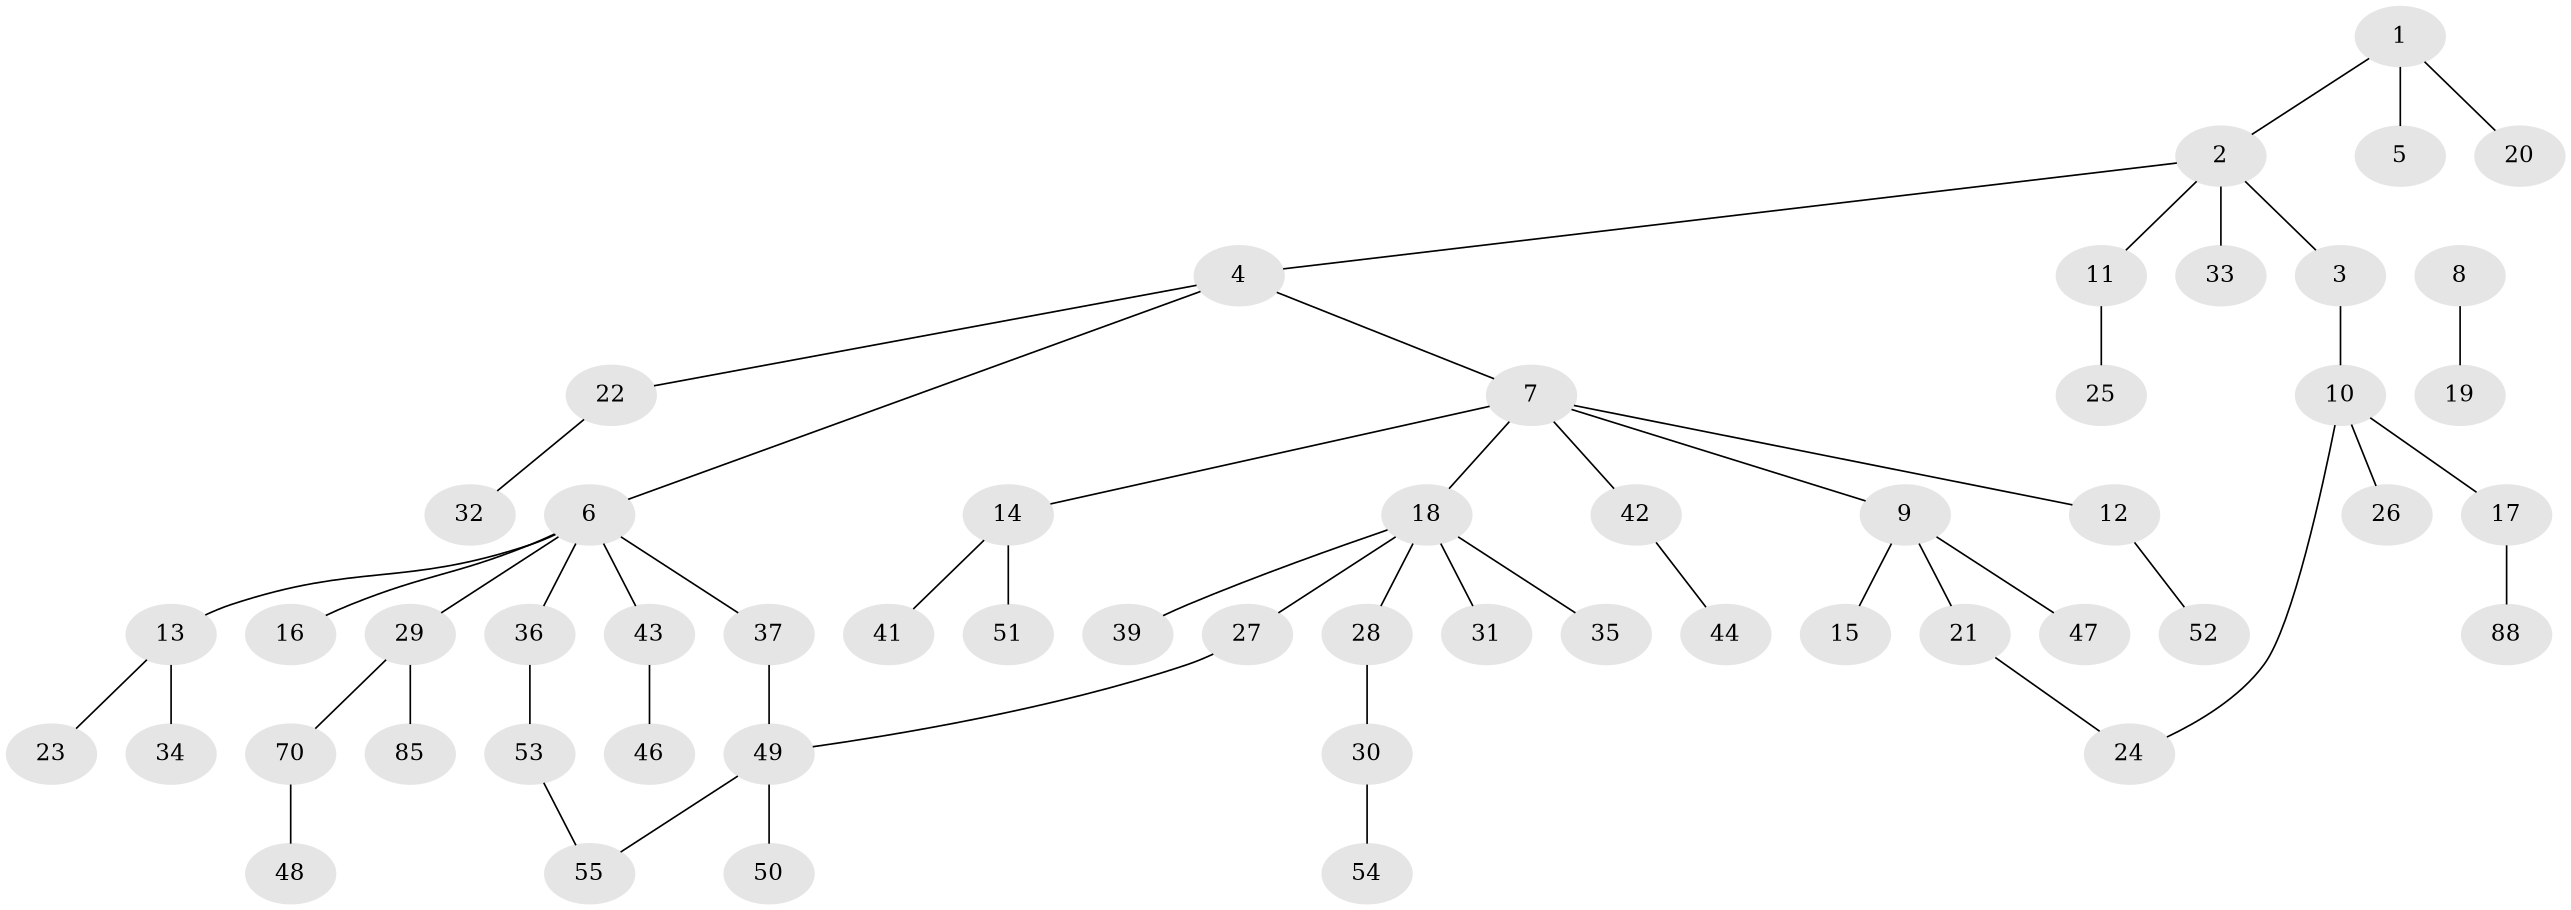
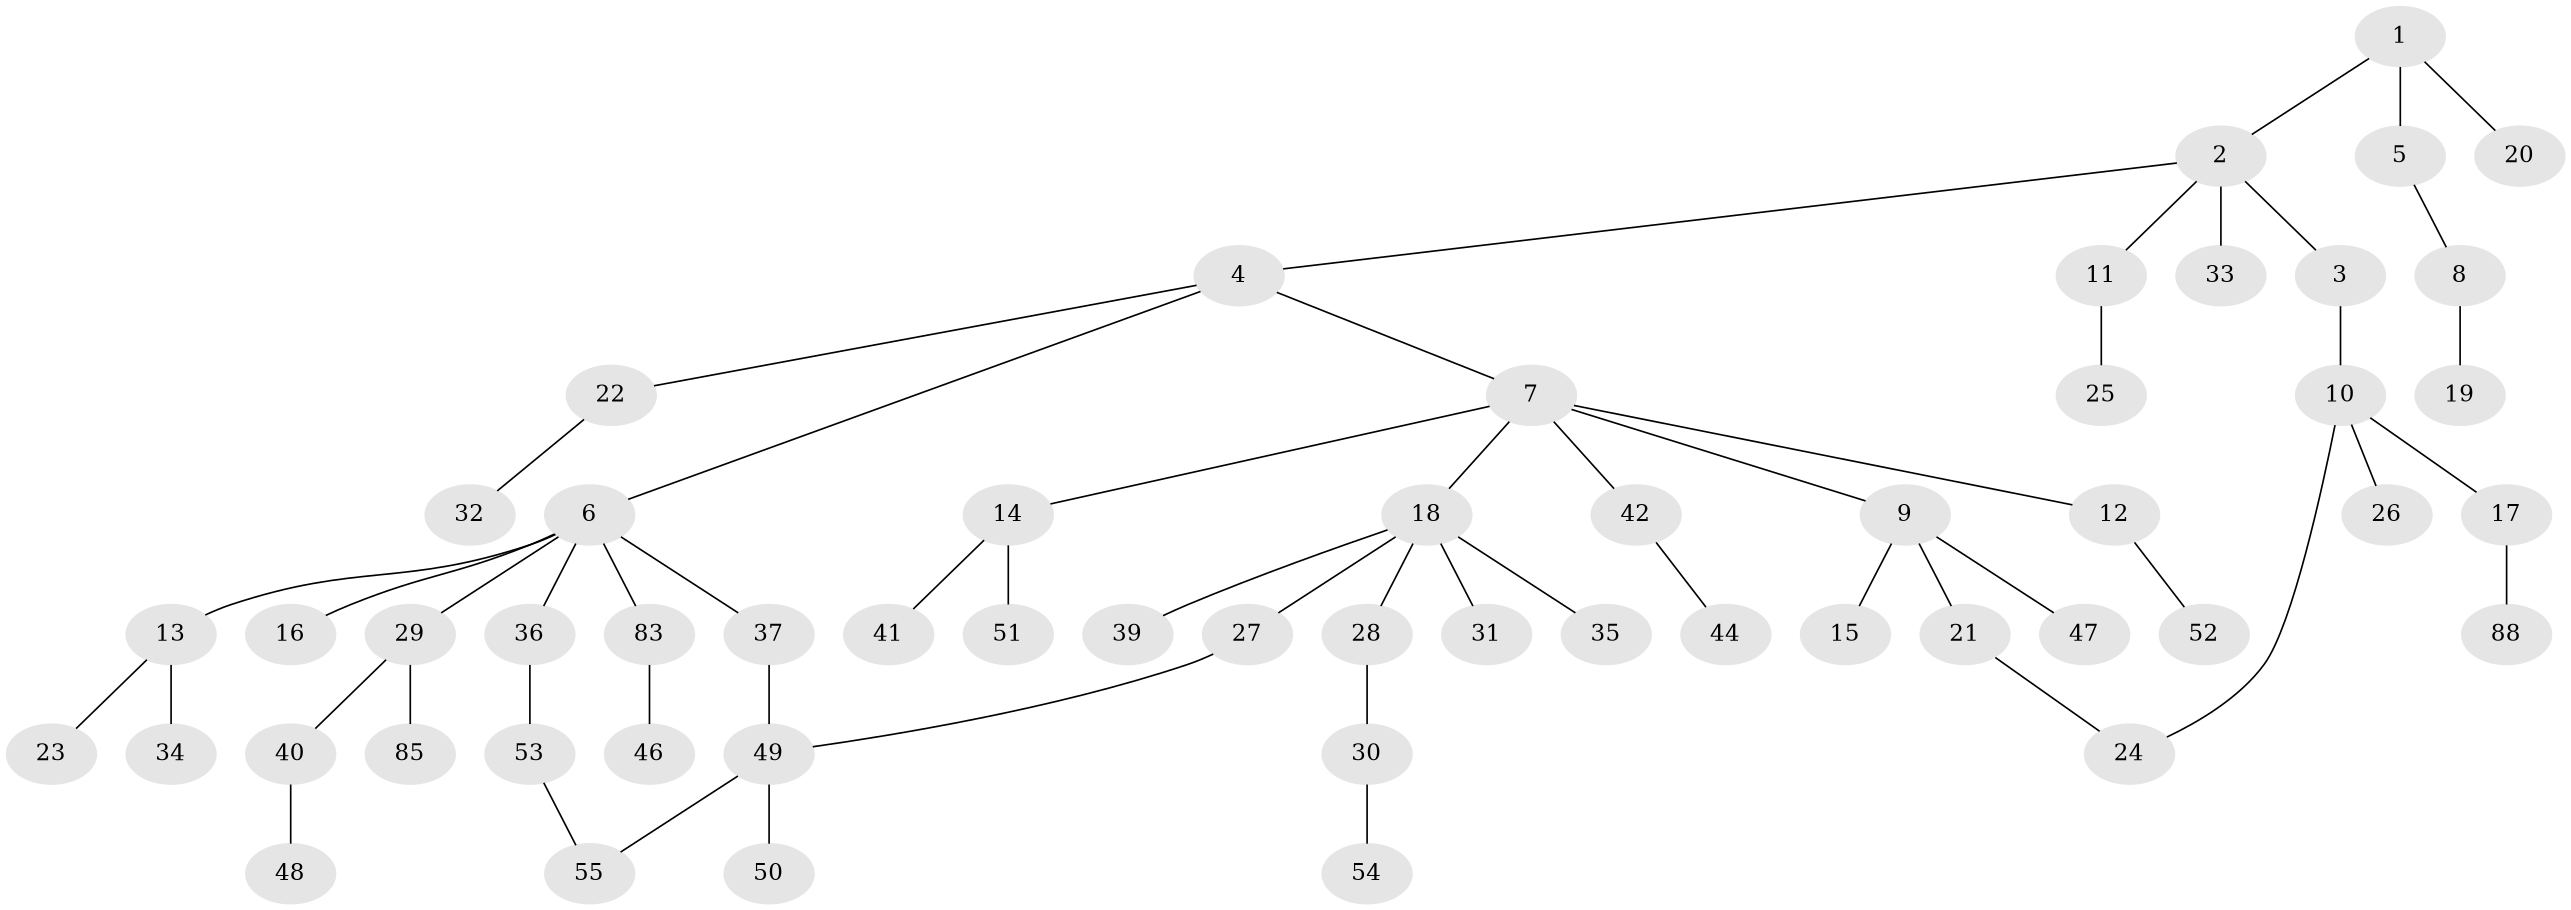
none -> (2430, 216)
(649, 635) -> (649, 635)
(291, 754) -> (291, 754)
